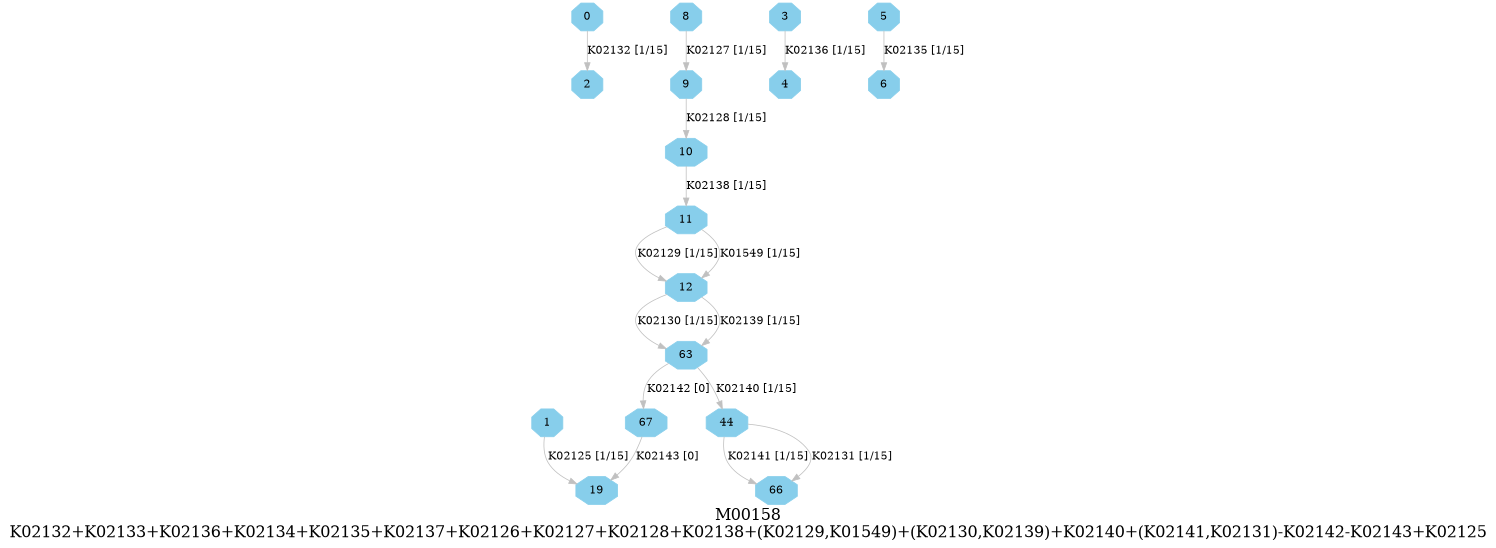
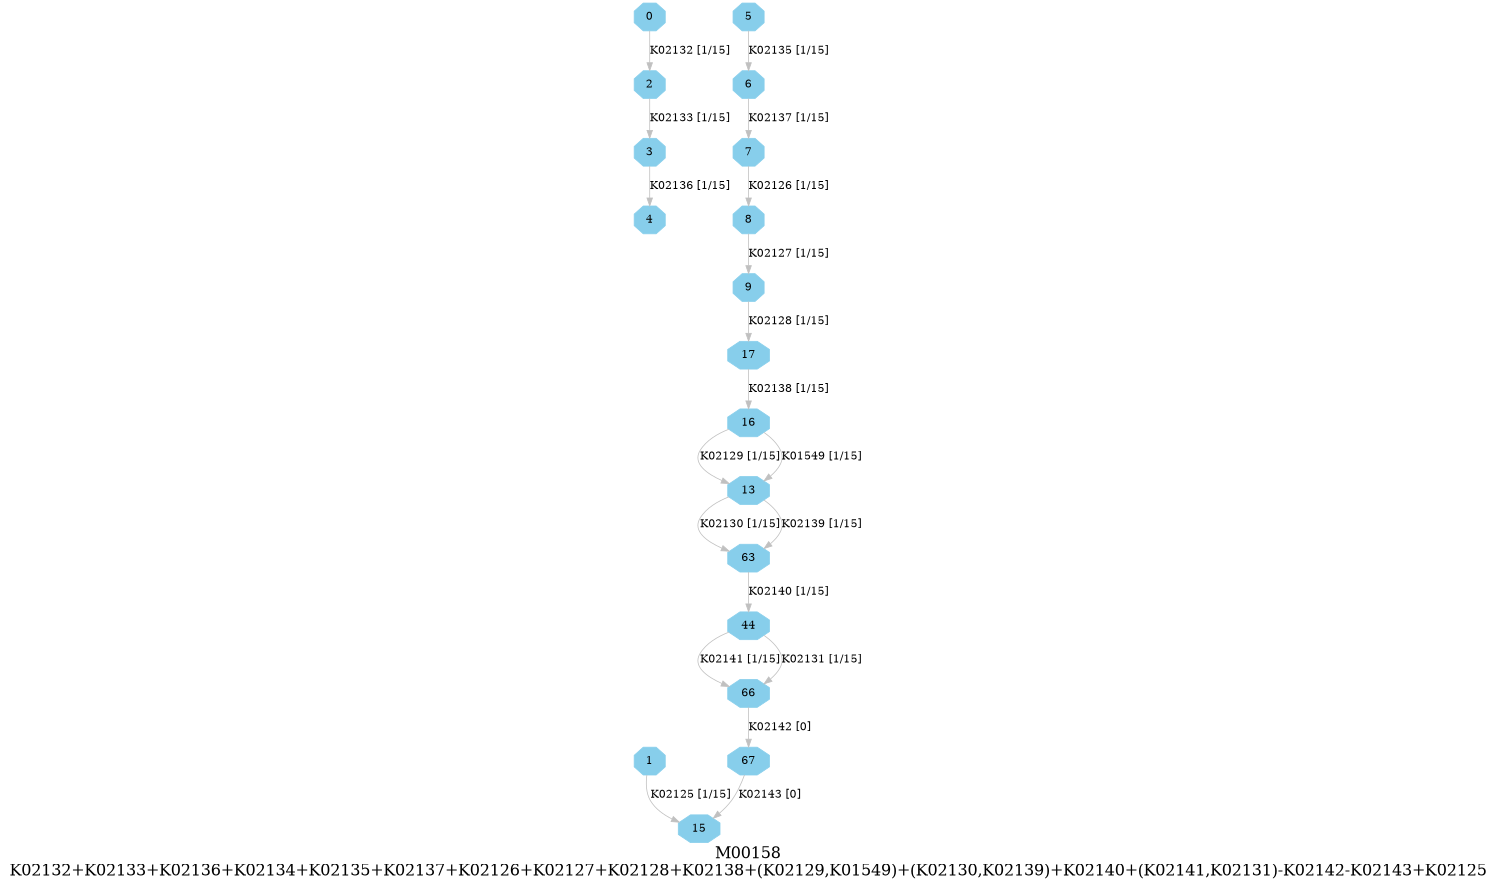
none -> (650, 114)
(686, 152) -> (749, 355)
none -> (749, 152)
(686, 220) -> (749, 423)
(686, 288) -> (749, 490)
(650, 378) -> (749, 723)
(597, 490) -> (699, 829)
